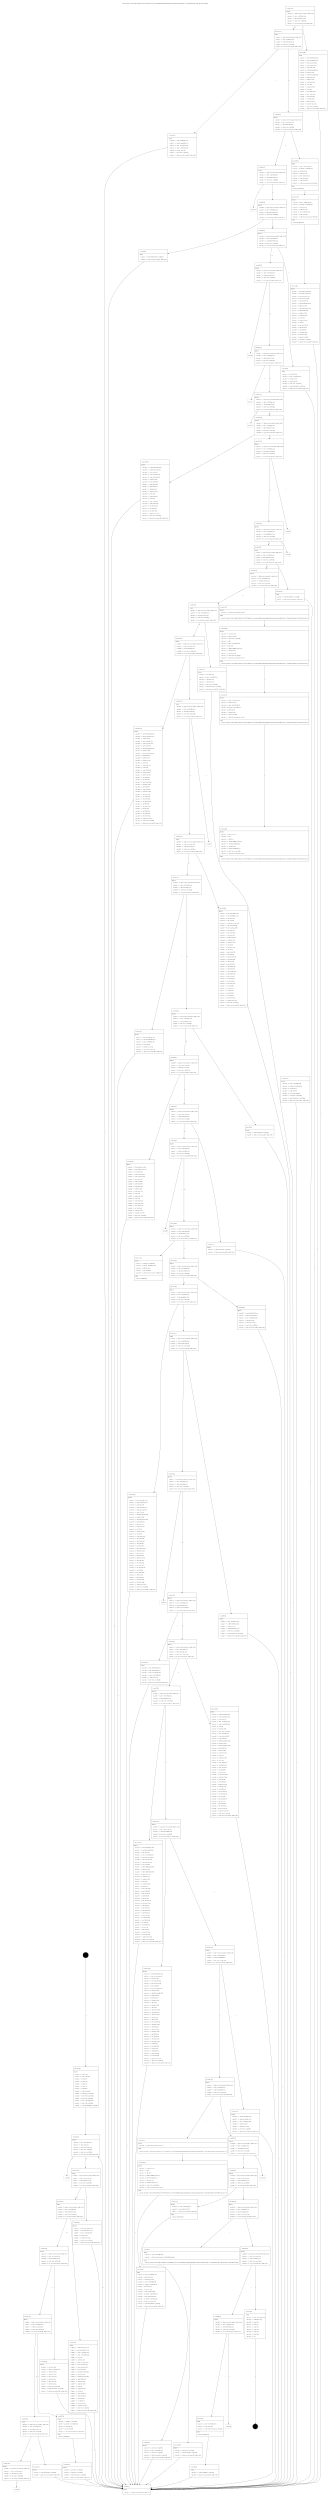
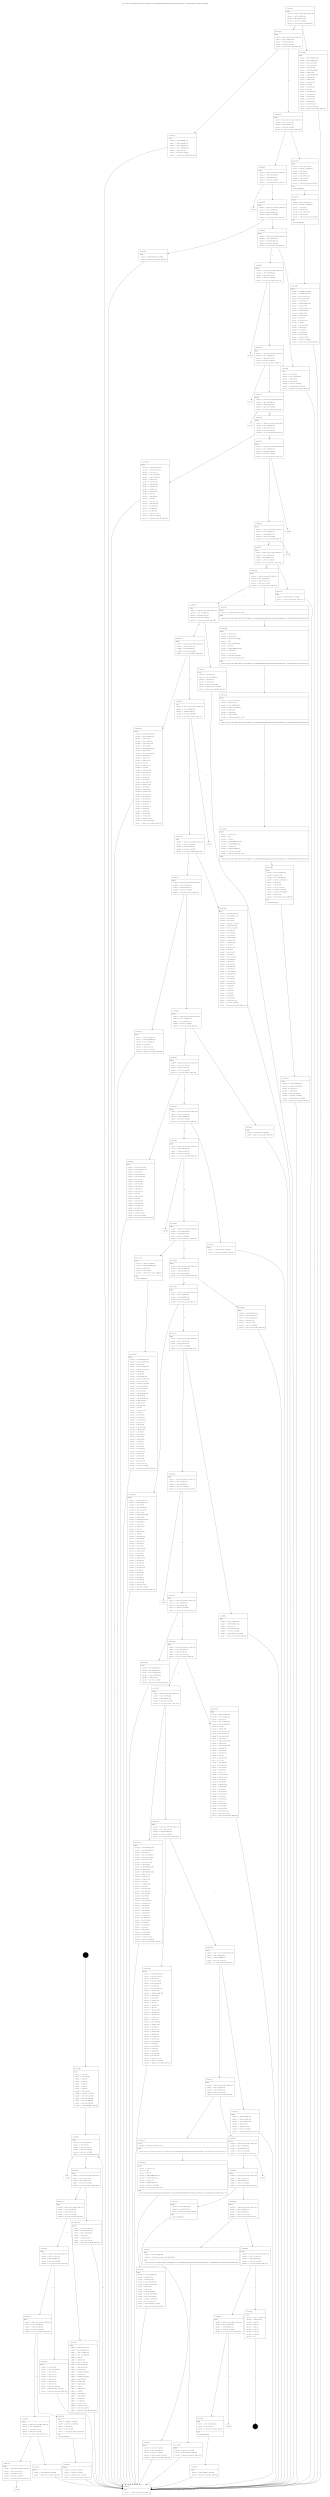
none -> (279, 885)
none -> (143, 1411)
